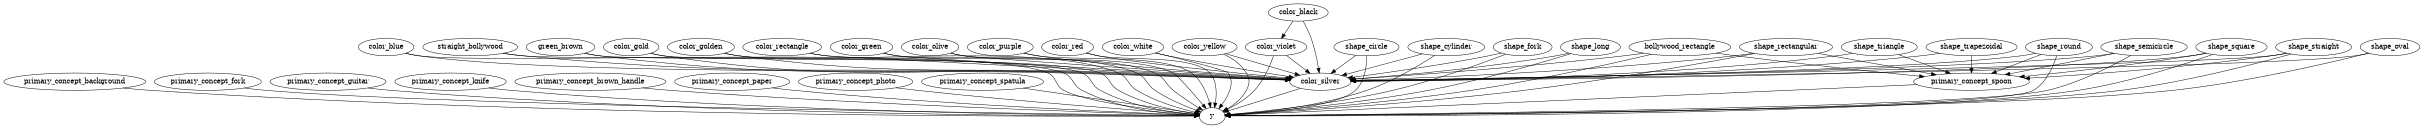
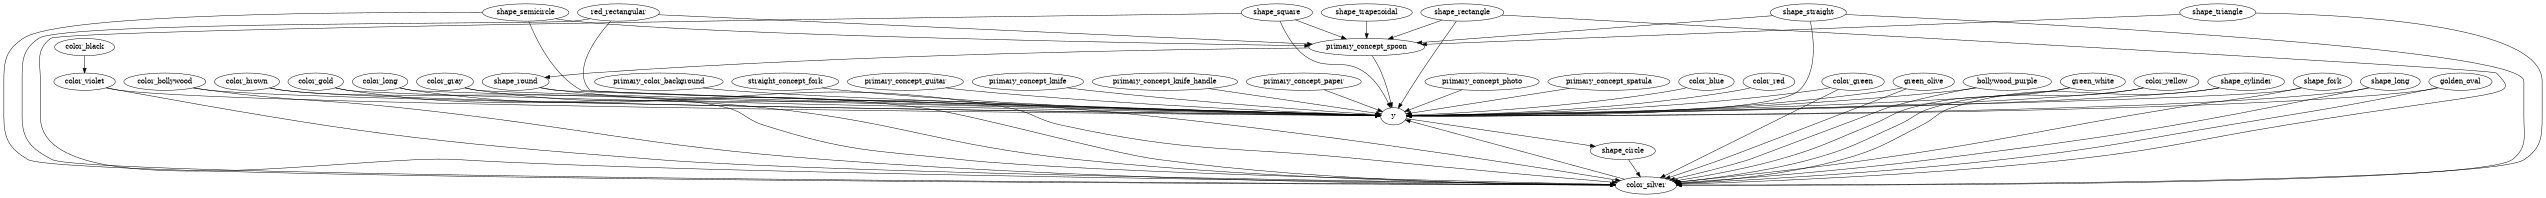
(1313, 44) -> none
(470, 47) -> (165, 82)
(561, 47) -> (247, 82)
(701, 47) -> (380, 82)
(782, 47) -> (445, 82)
(930, 47) -> (1924, 82)
(1000, 47) -> (2007, 82)
(1133, 47) -> (2093, 82)
(1680, 47) -> (1462, 12)
(1786, 47) -> (618, 12)
(2390, 47) -> (2460, 82)
(2019, 63) -> (929, 56)
(1780, 67) -> none
(1191, 68) -> none
(647, 69) -> none
(75, 82) -> (659, 82)
(208, 82) -> (785, 82)
(590, 82) -> (1165, 82)
(1313, 106) -> (1498, 132)
